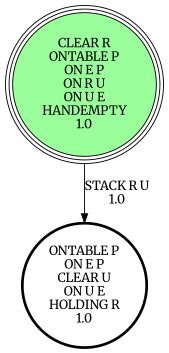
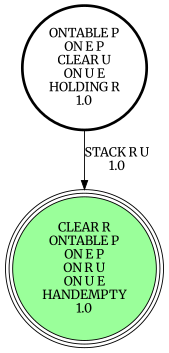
(85, 189) -> (85, 155)
